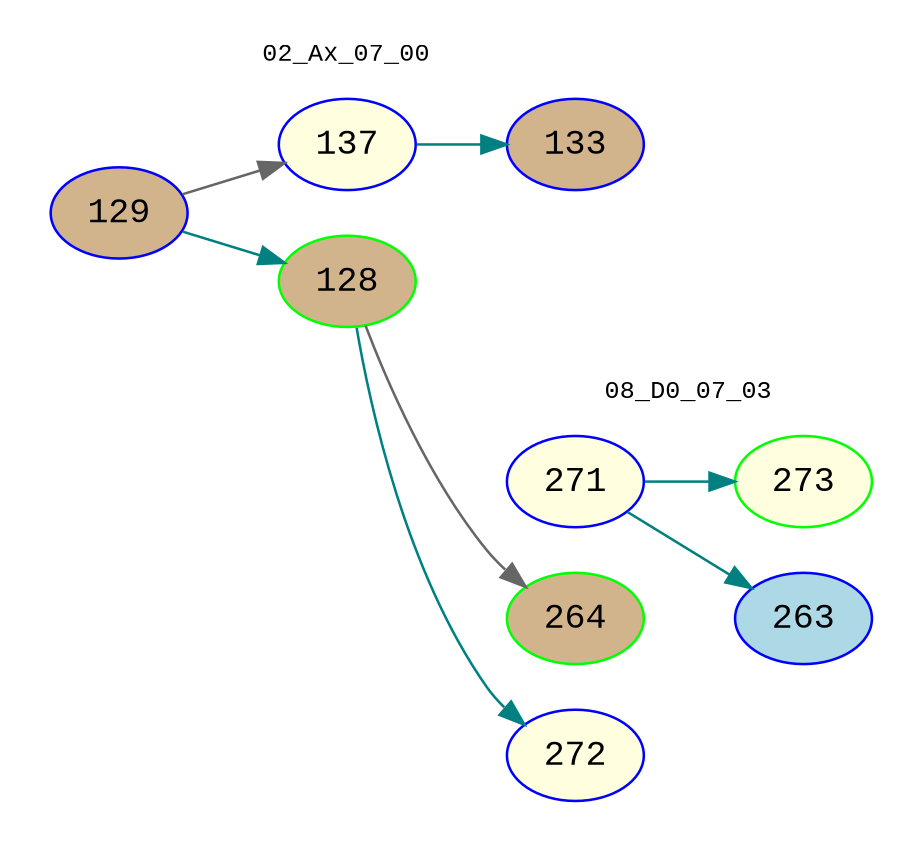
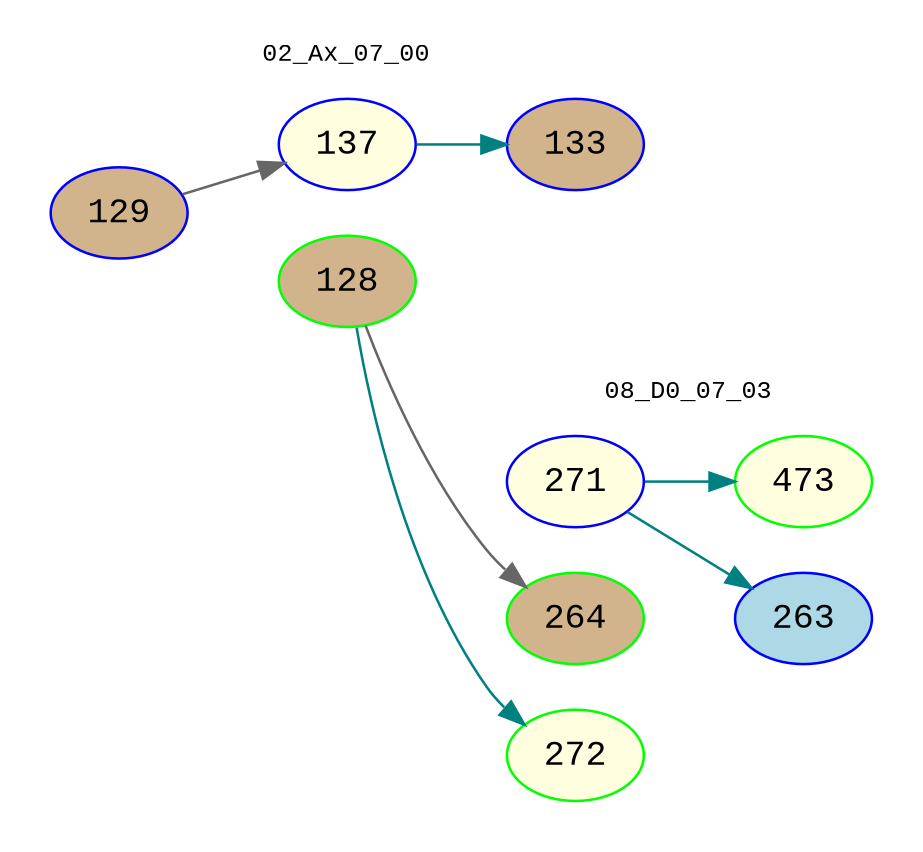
(221, 243) -> none
(804, 482) -> (804, 482)
(575, 755) -> (575, 755)
